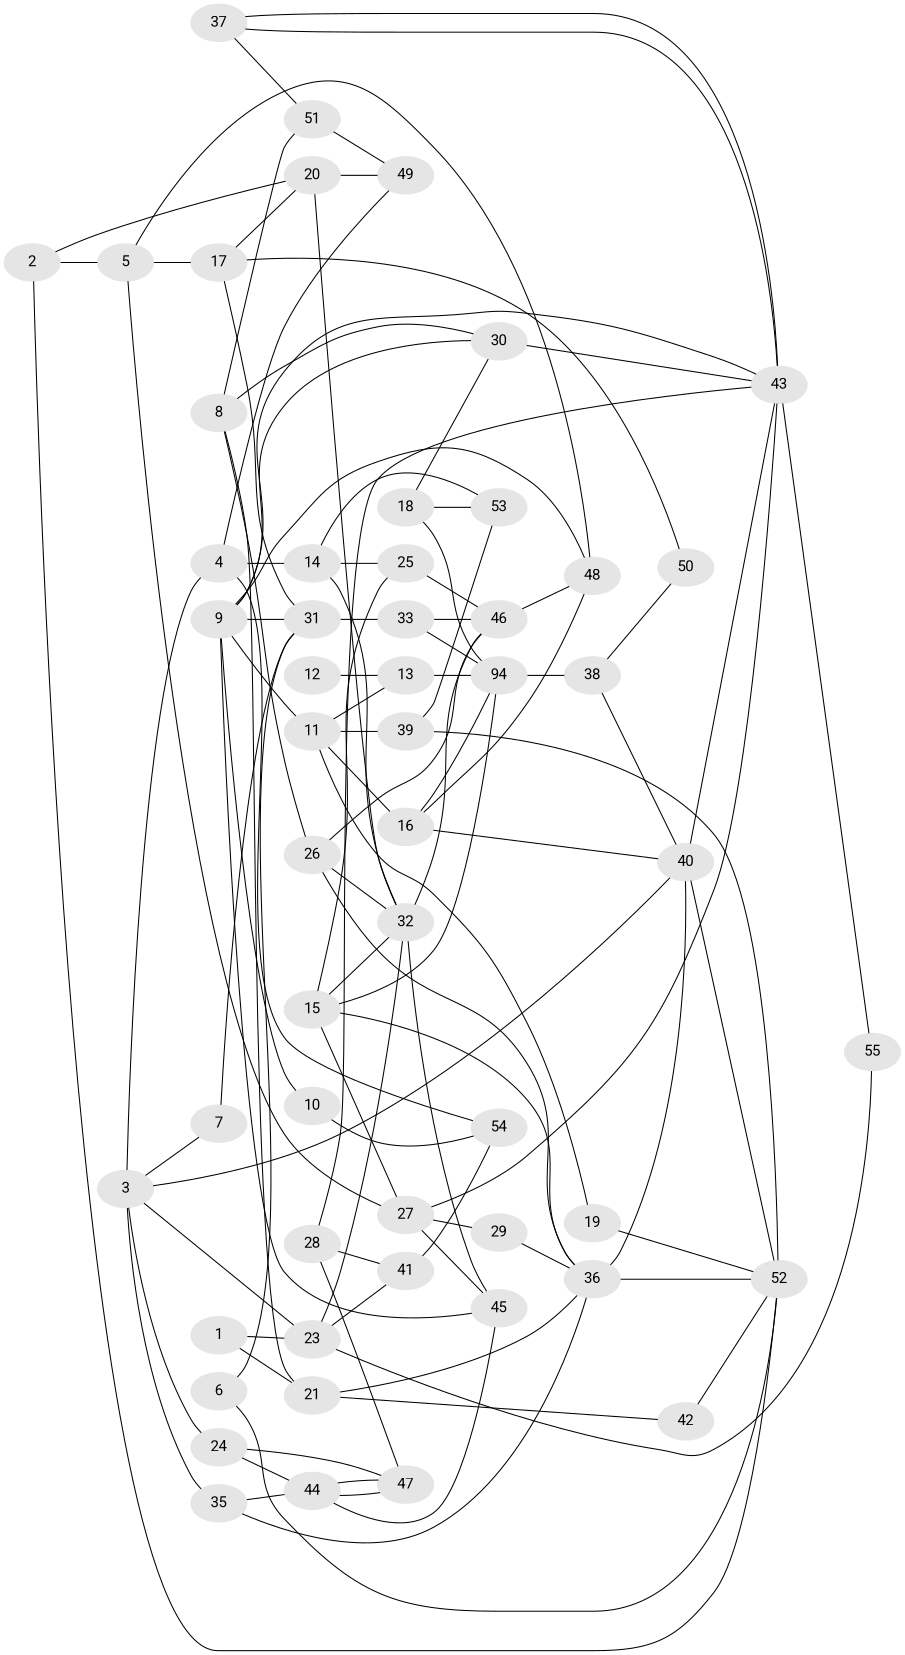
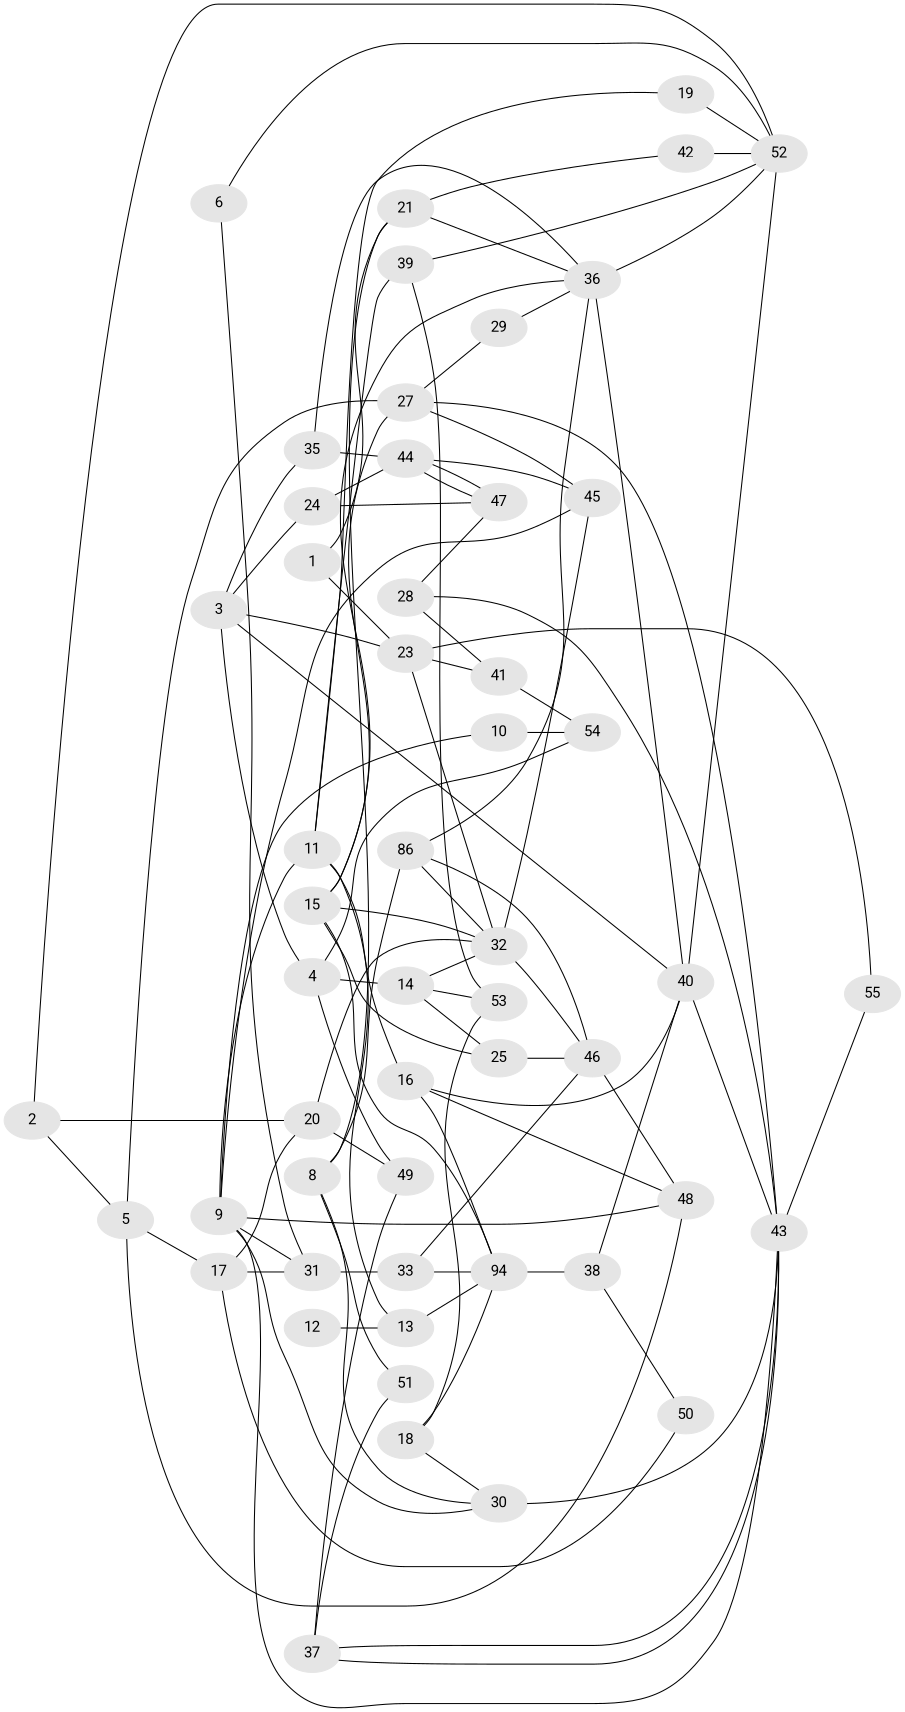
(359, 147) -> (340, 1423)
(312, 855) -> (406, 851)
(219, 1124) -> none
